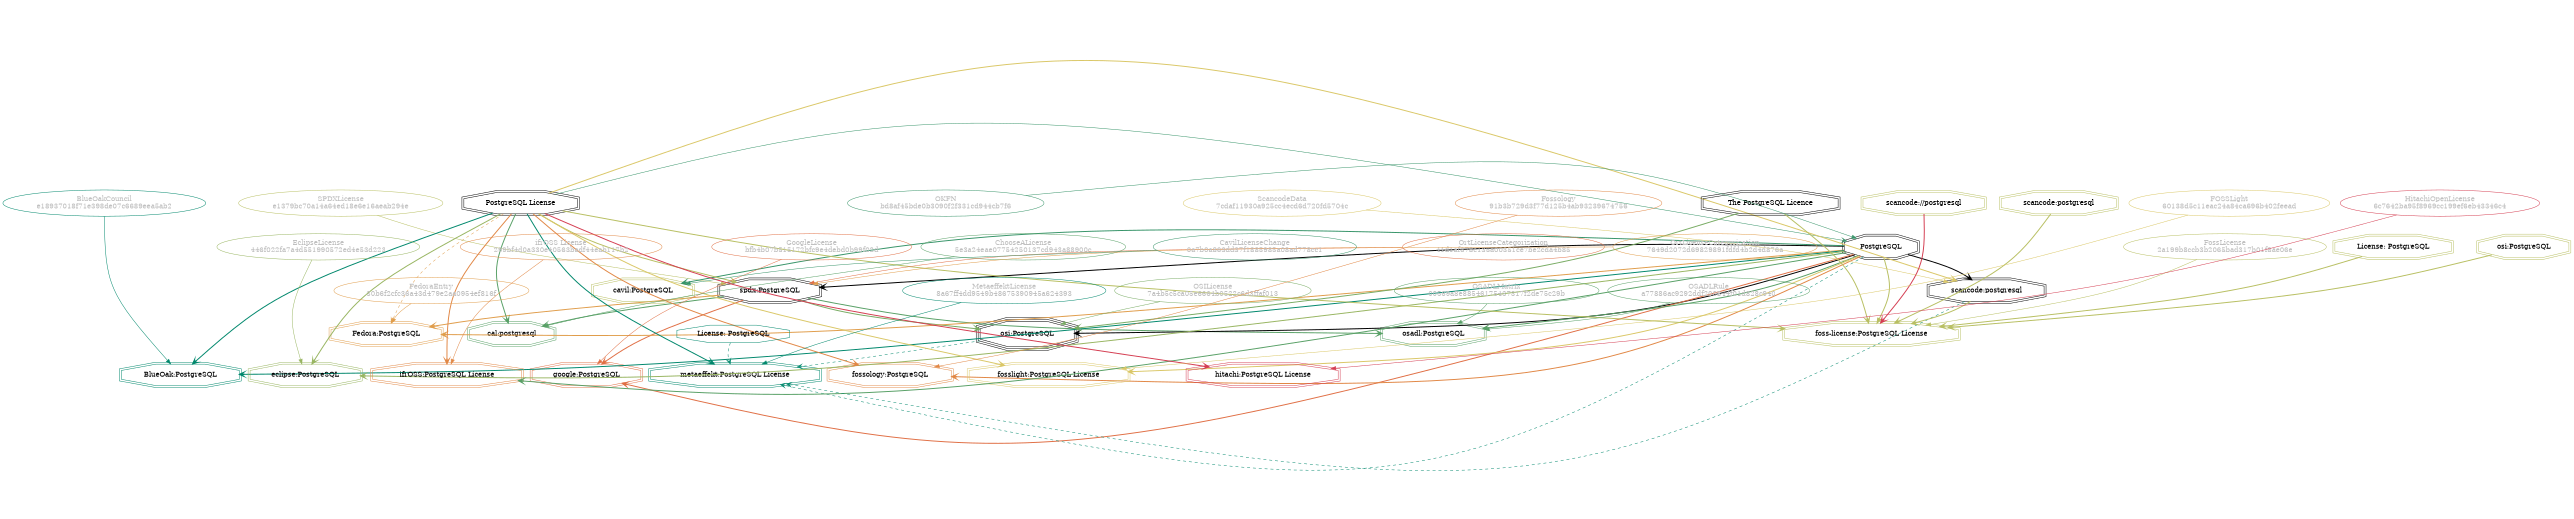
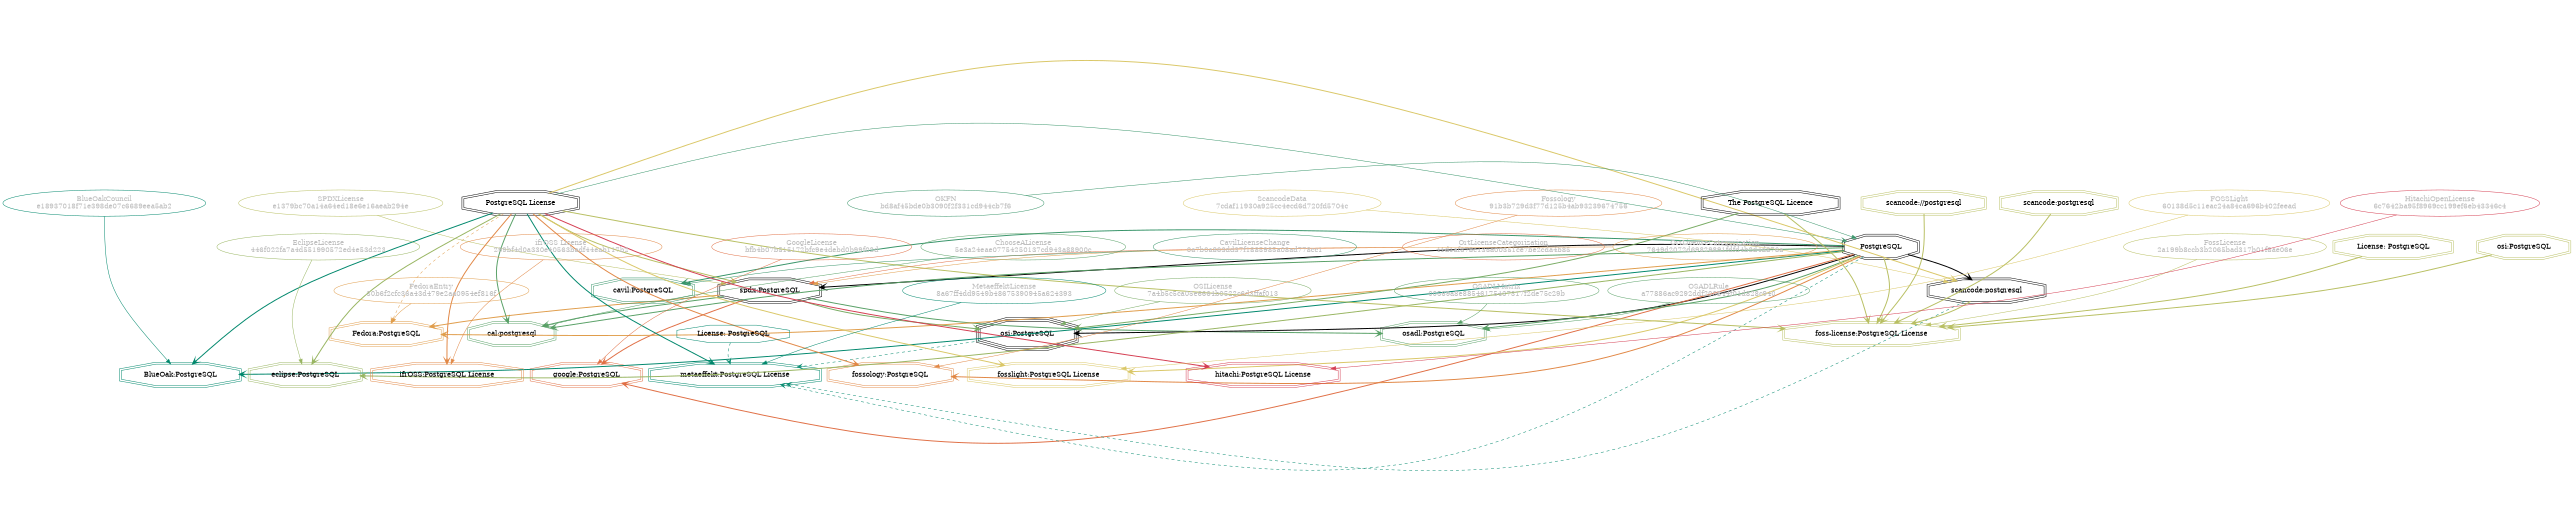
(1917, 272) -> (1917, 272)
(643, 291) -> (643, 291)
(1188, 358) -> (1230, 265)
